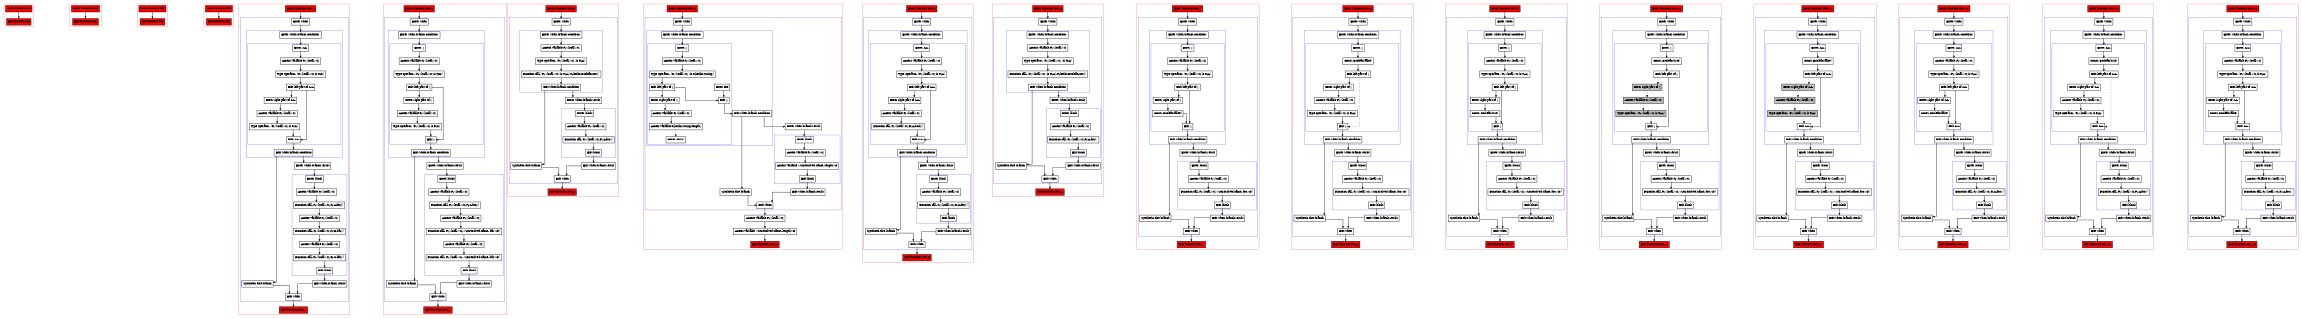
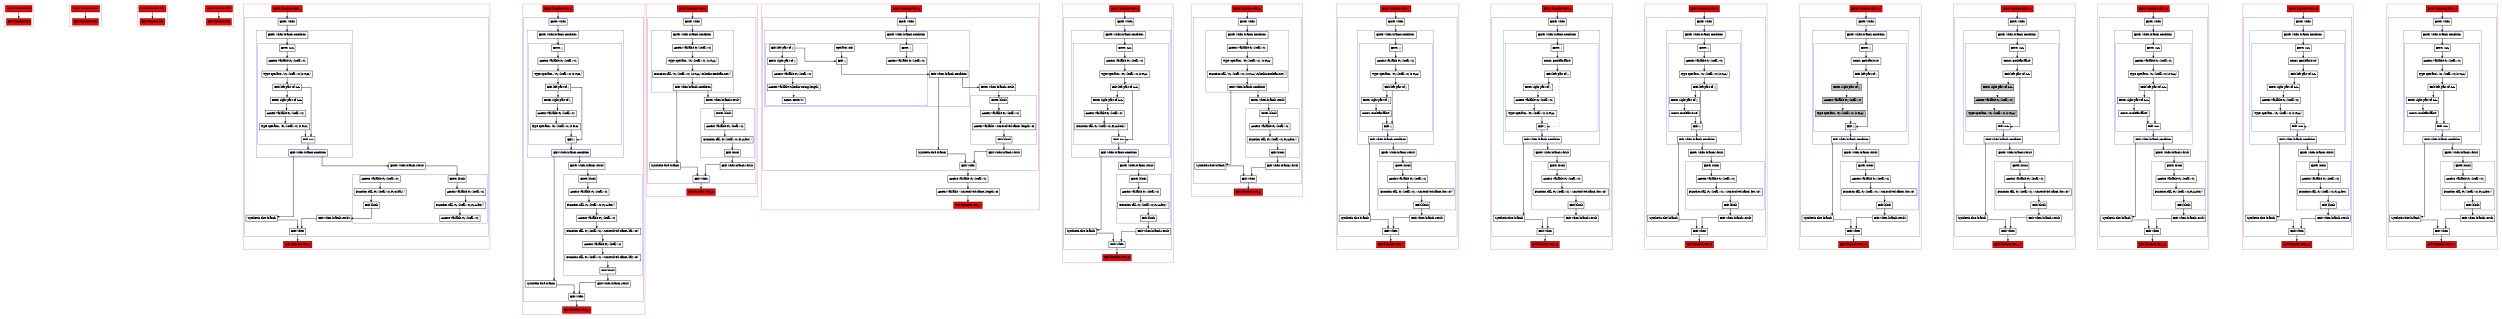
(682, 74) -> none
(722, 87) -> (844, 48)
(676, 140) -> (794, 100)
(319, 231) -> none
